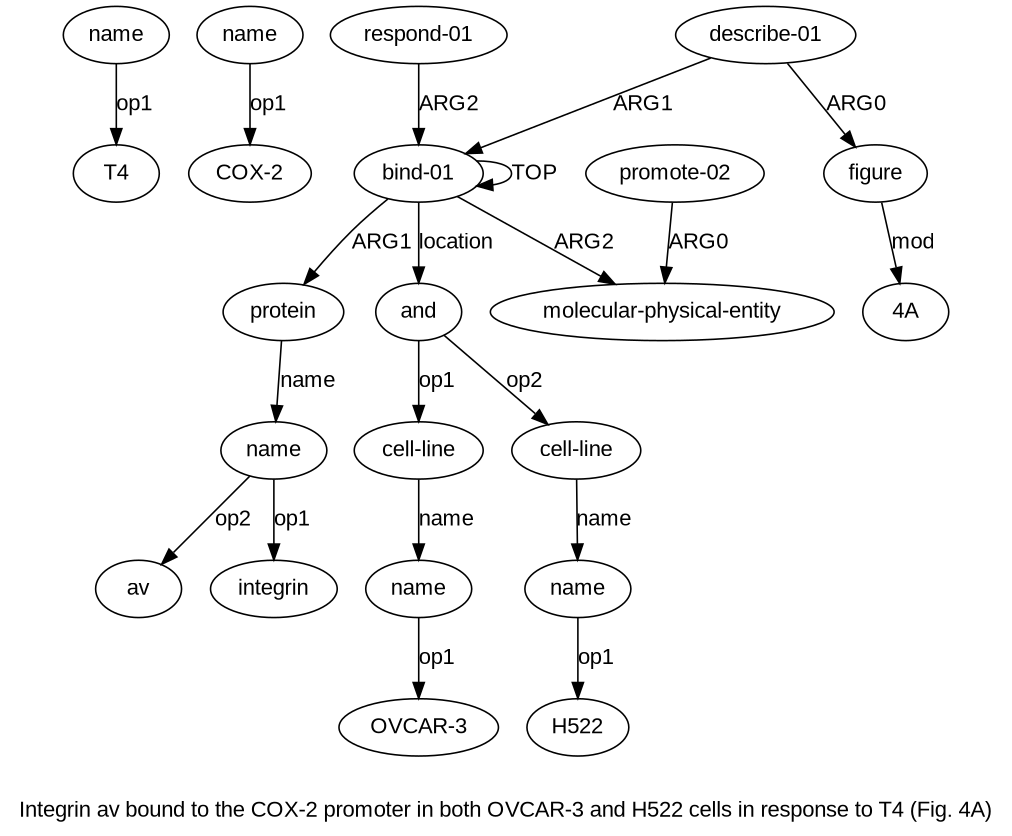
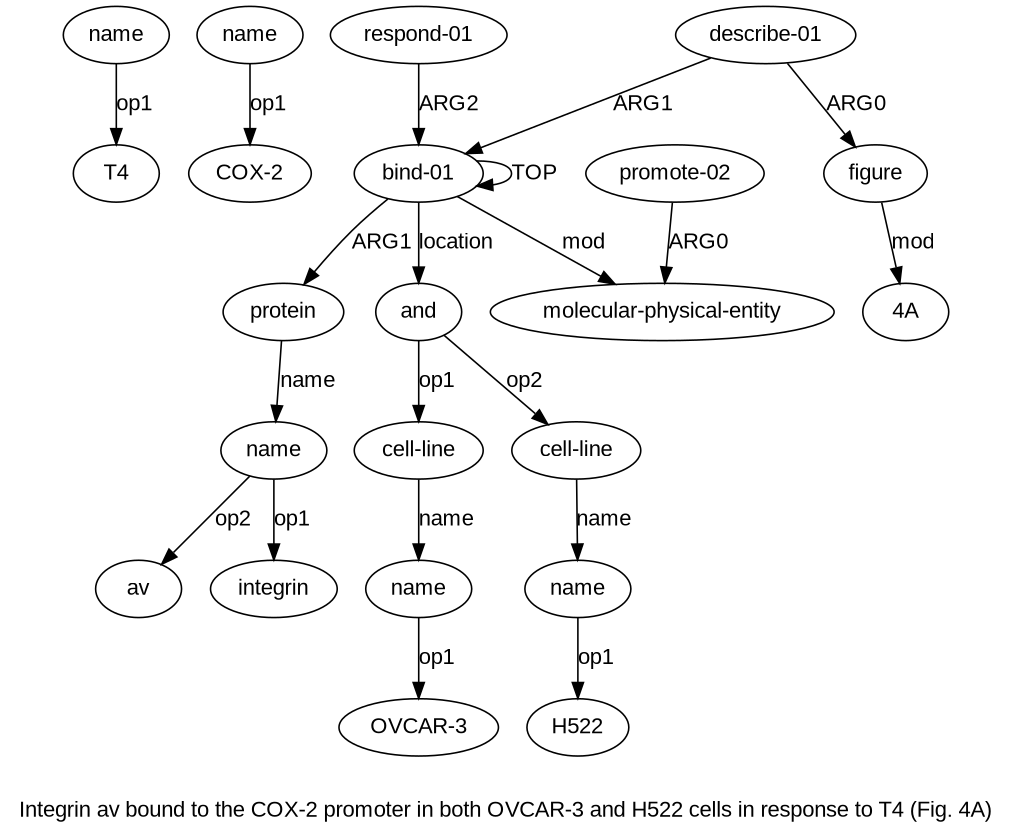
(584, 243) -> (584, 243)
